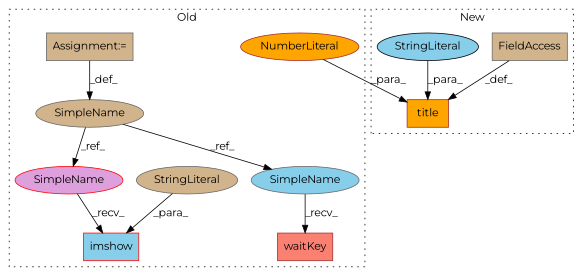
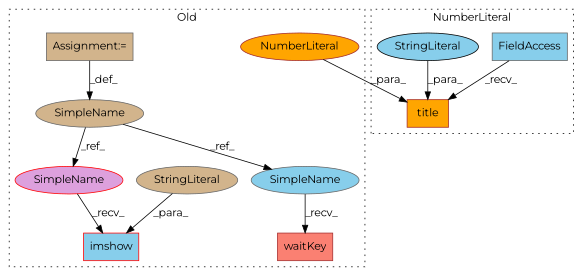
(472, 18) -> (472, 18)
(530, 47) -> (530, 47)
(499, 80) -> (501, 80)
